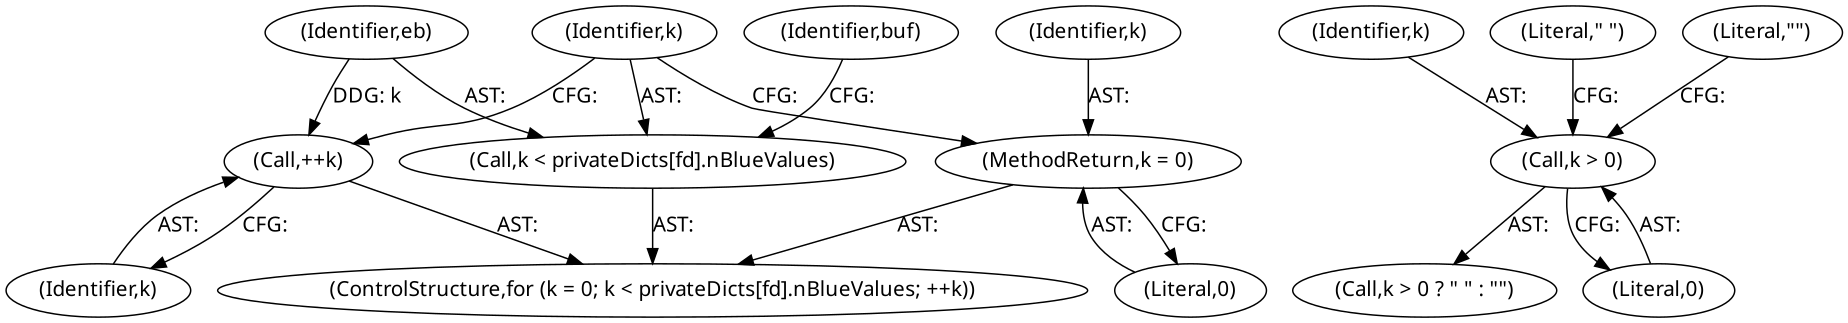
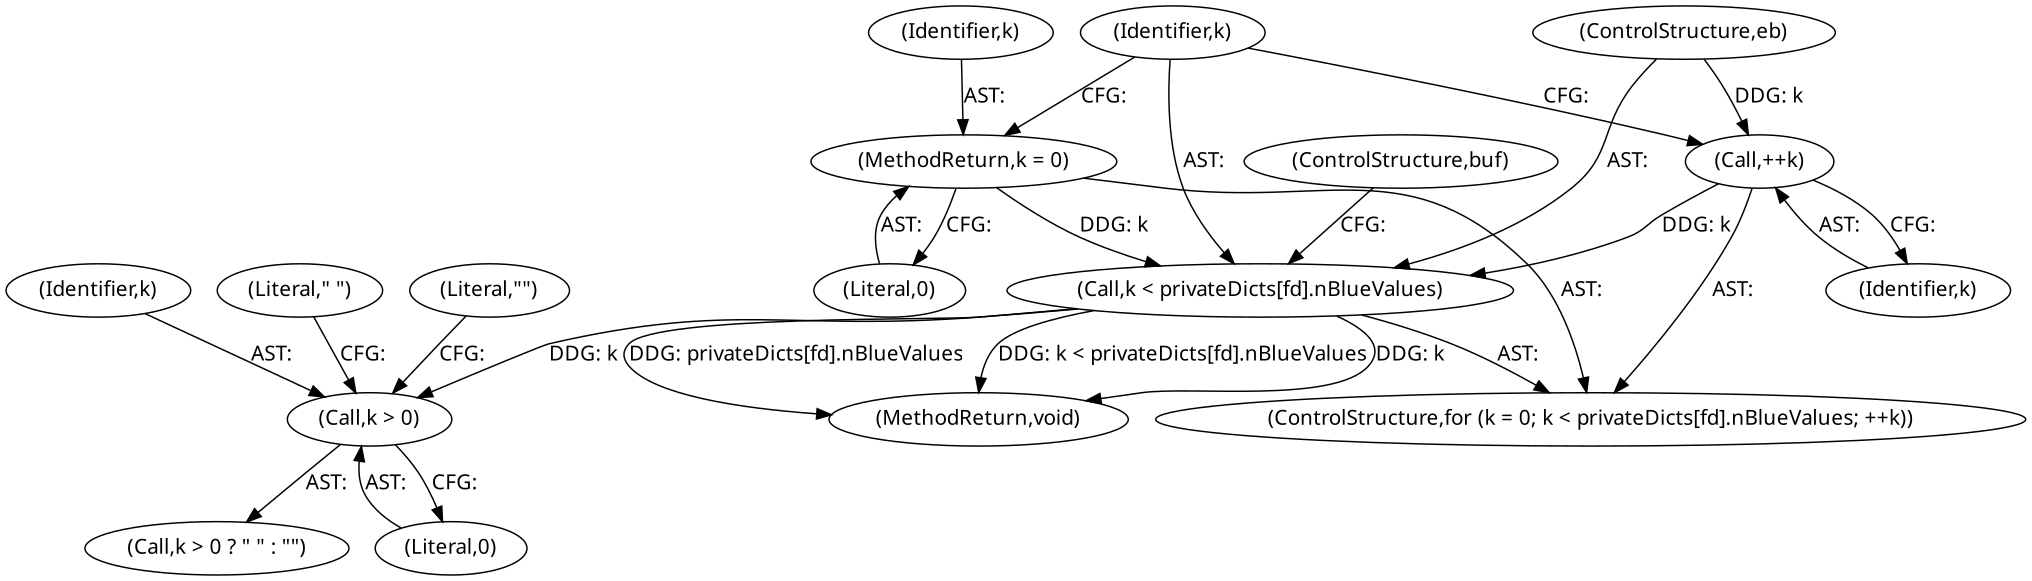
(367, 33) -> (1684, 33)
(851, 33) -> (1401, 162)
none -> (1068, 232)
none -> (1608, 244)
none -> (635, 328)
none -> (979, 419)
